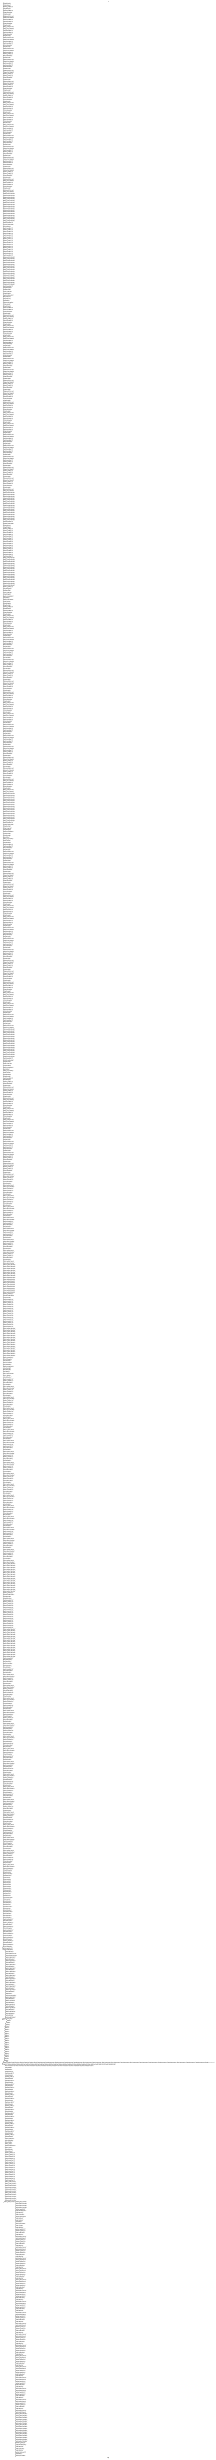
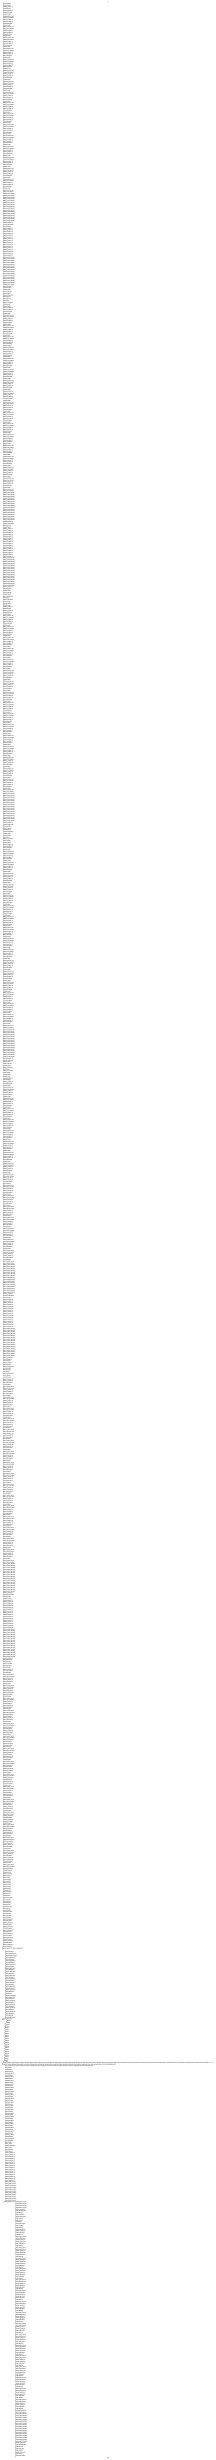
(3, 1950) -> (13, 1947)
